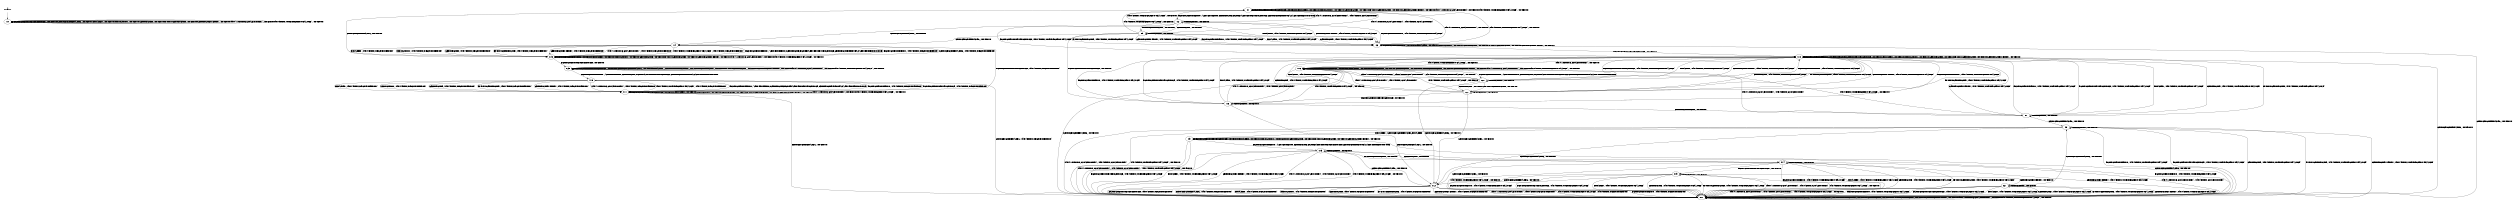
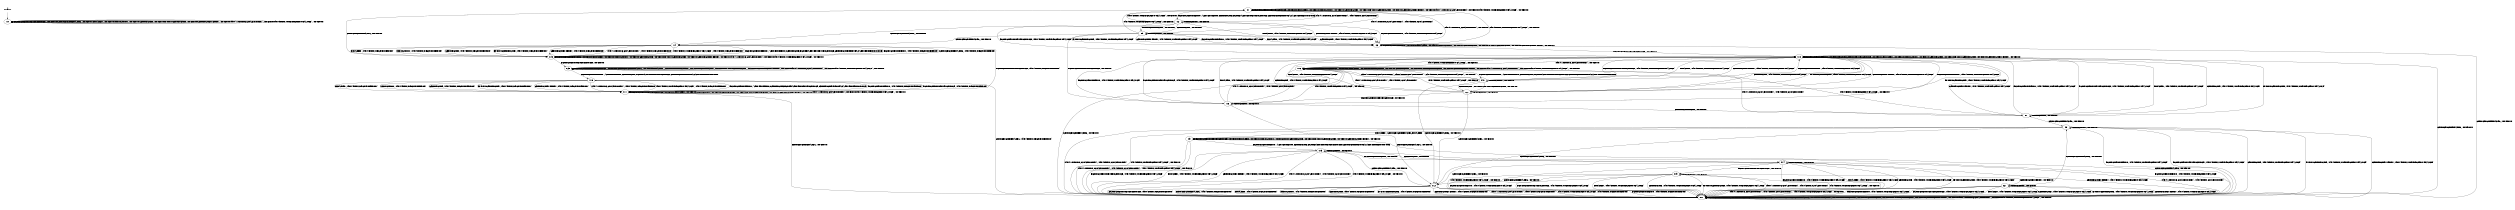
(1483, 80) -> (1483, 80)
